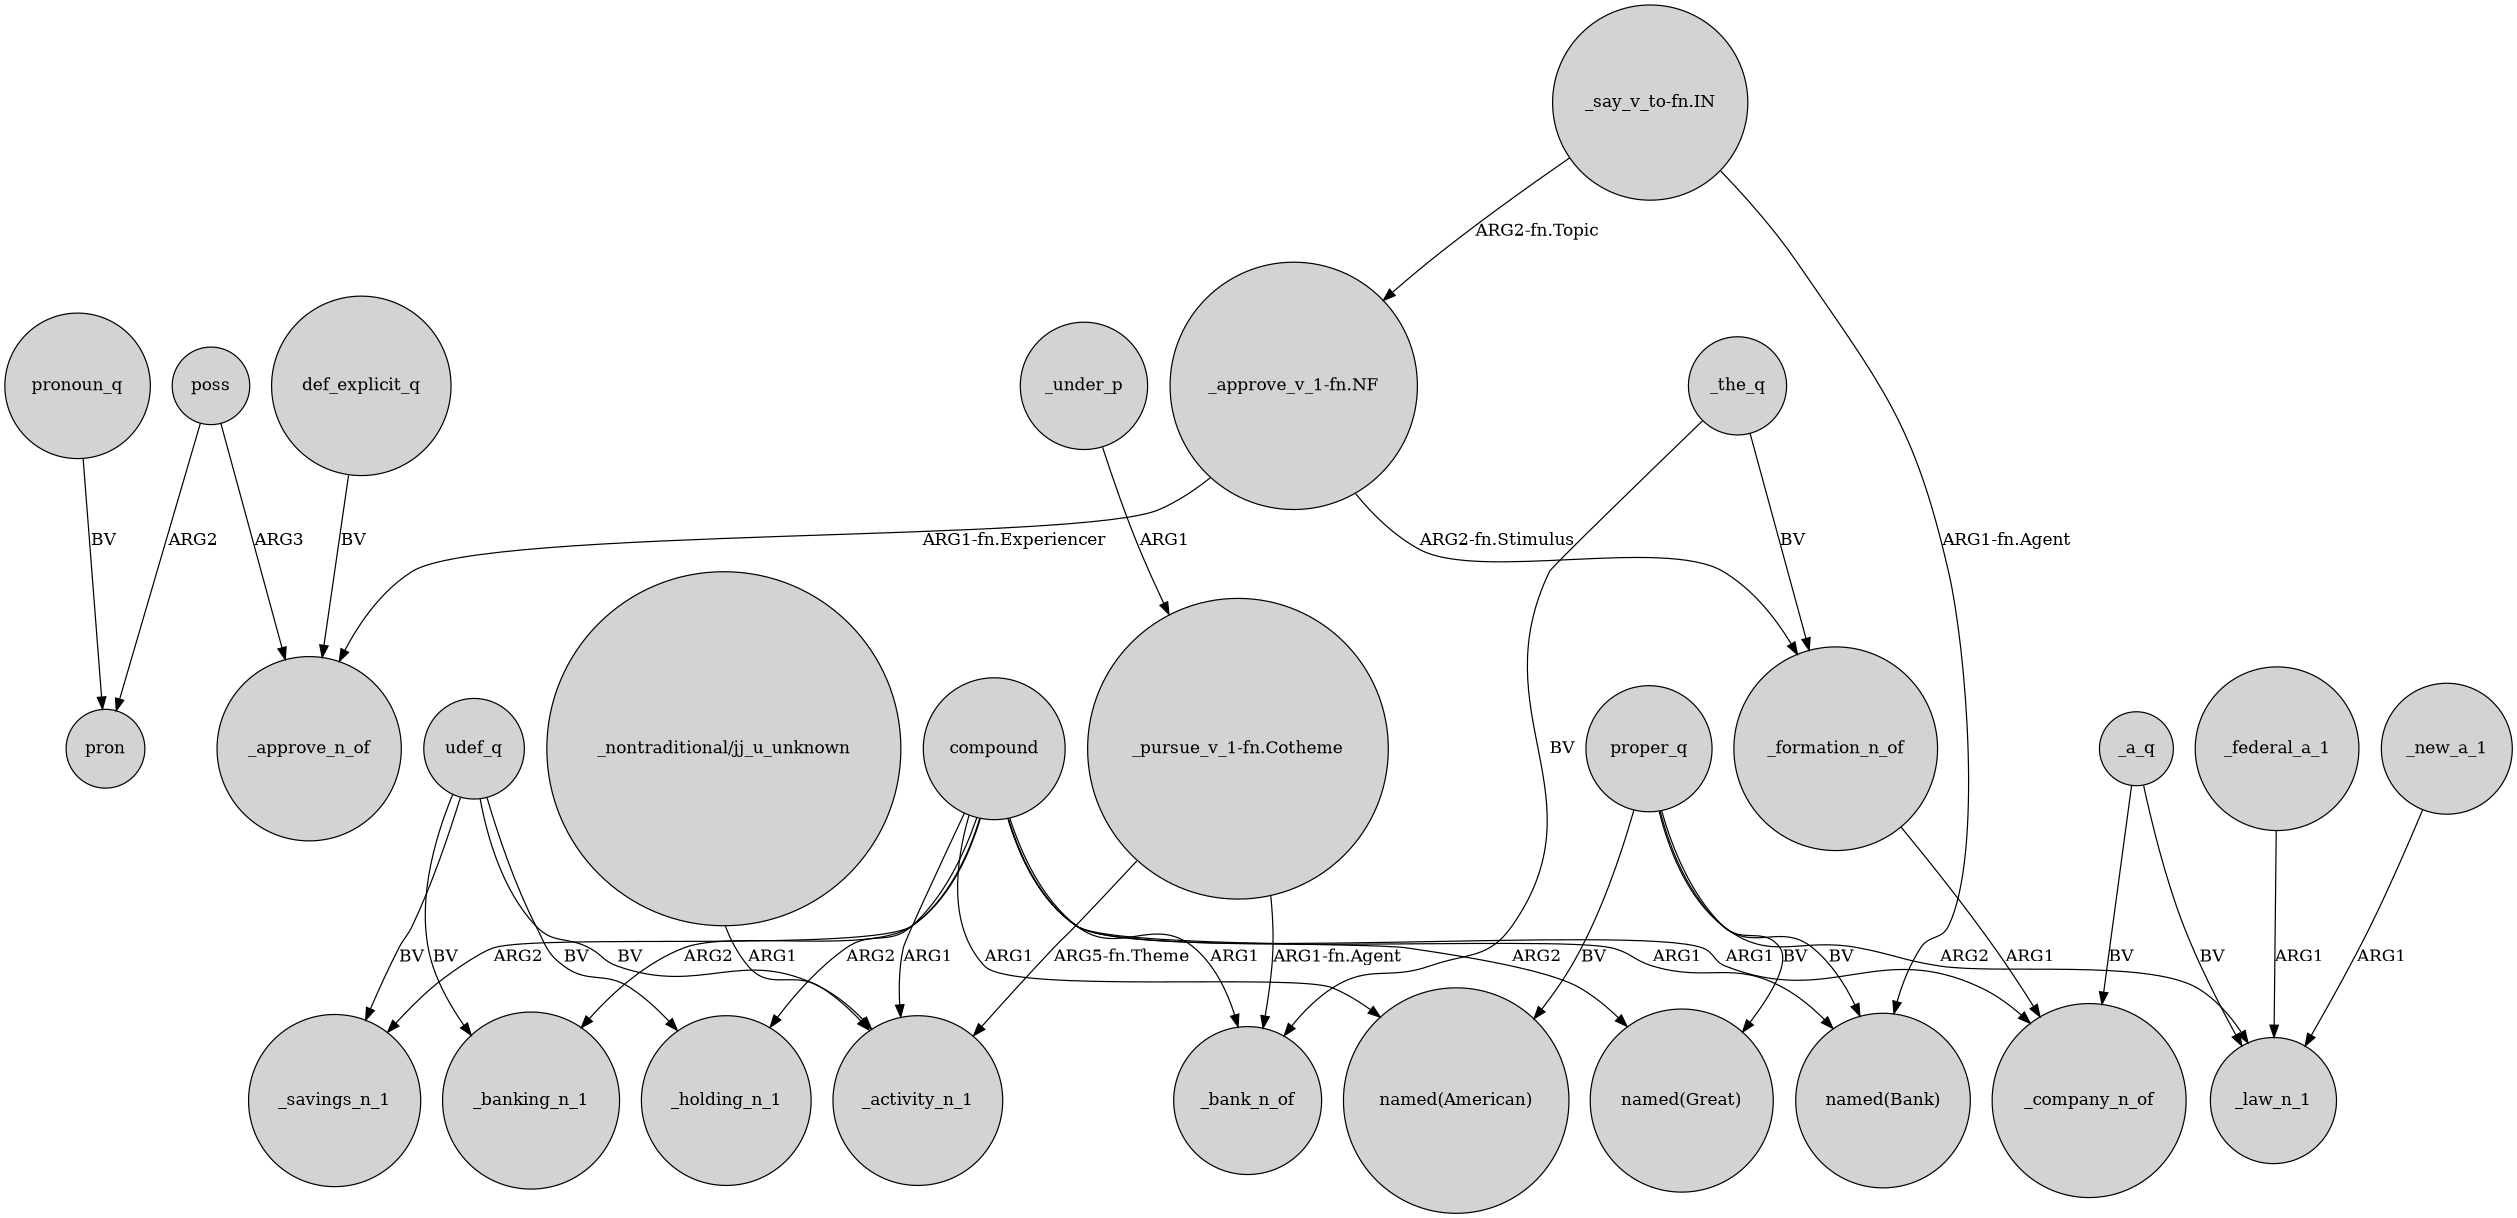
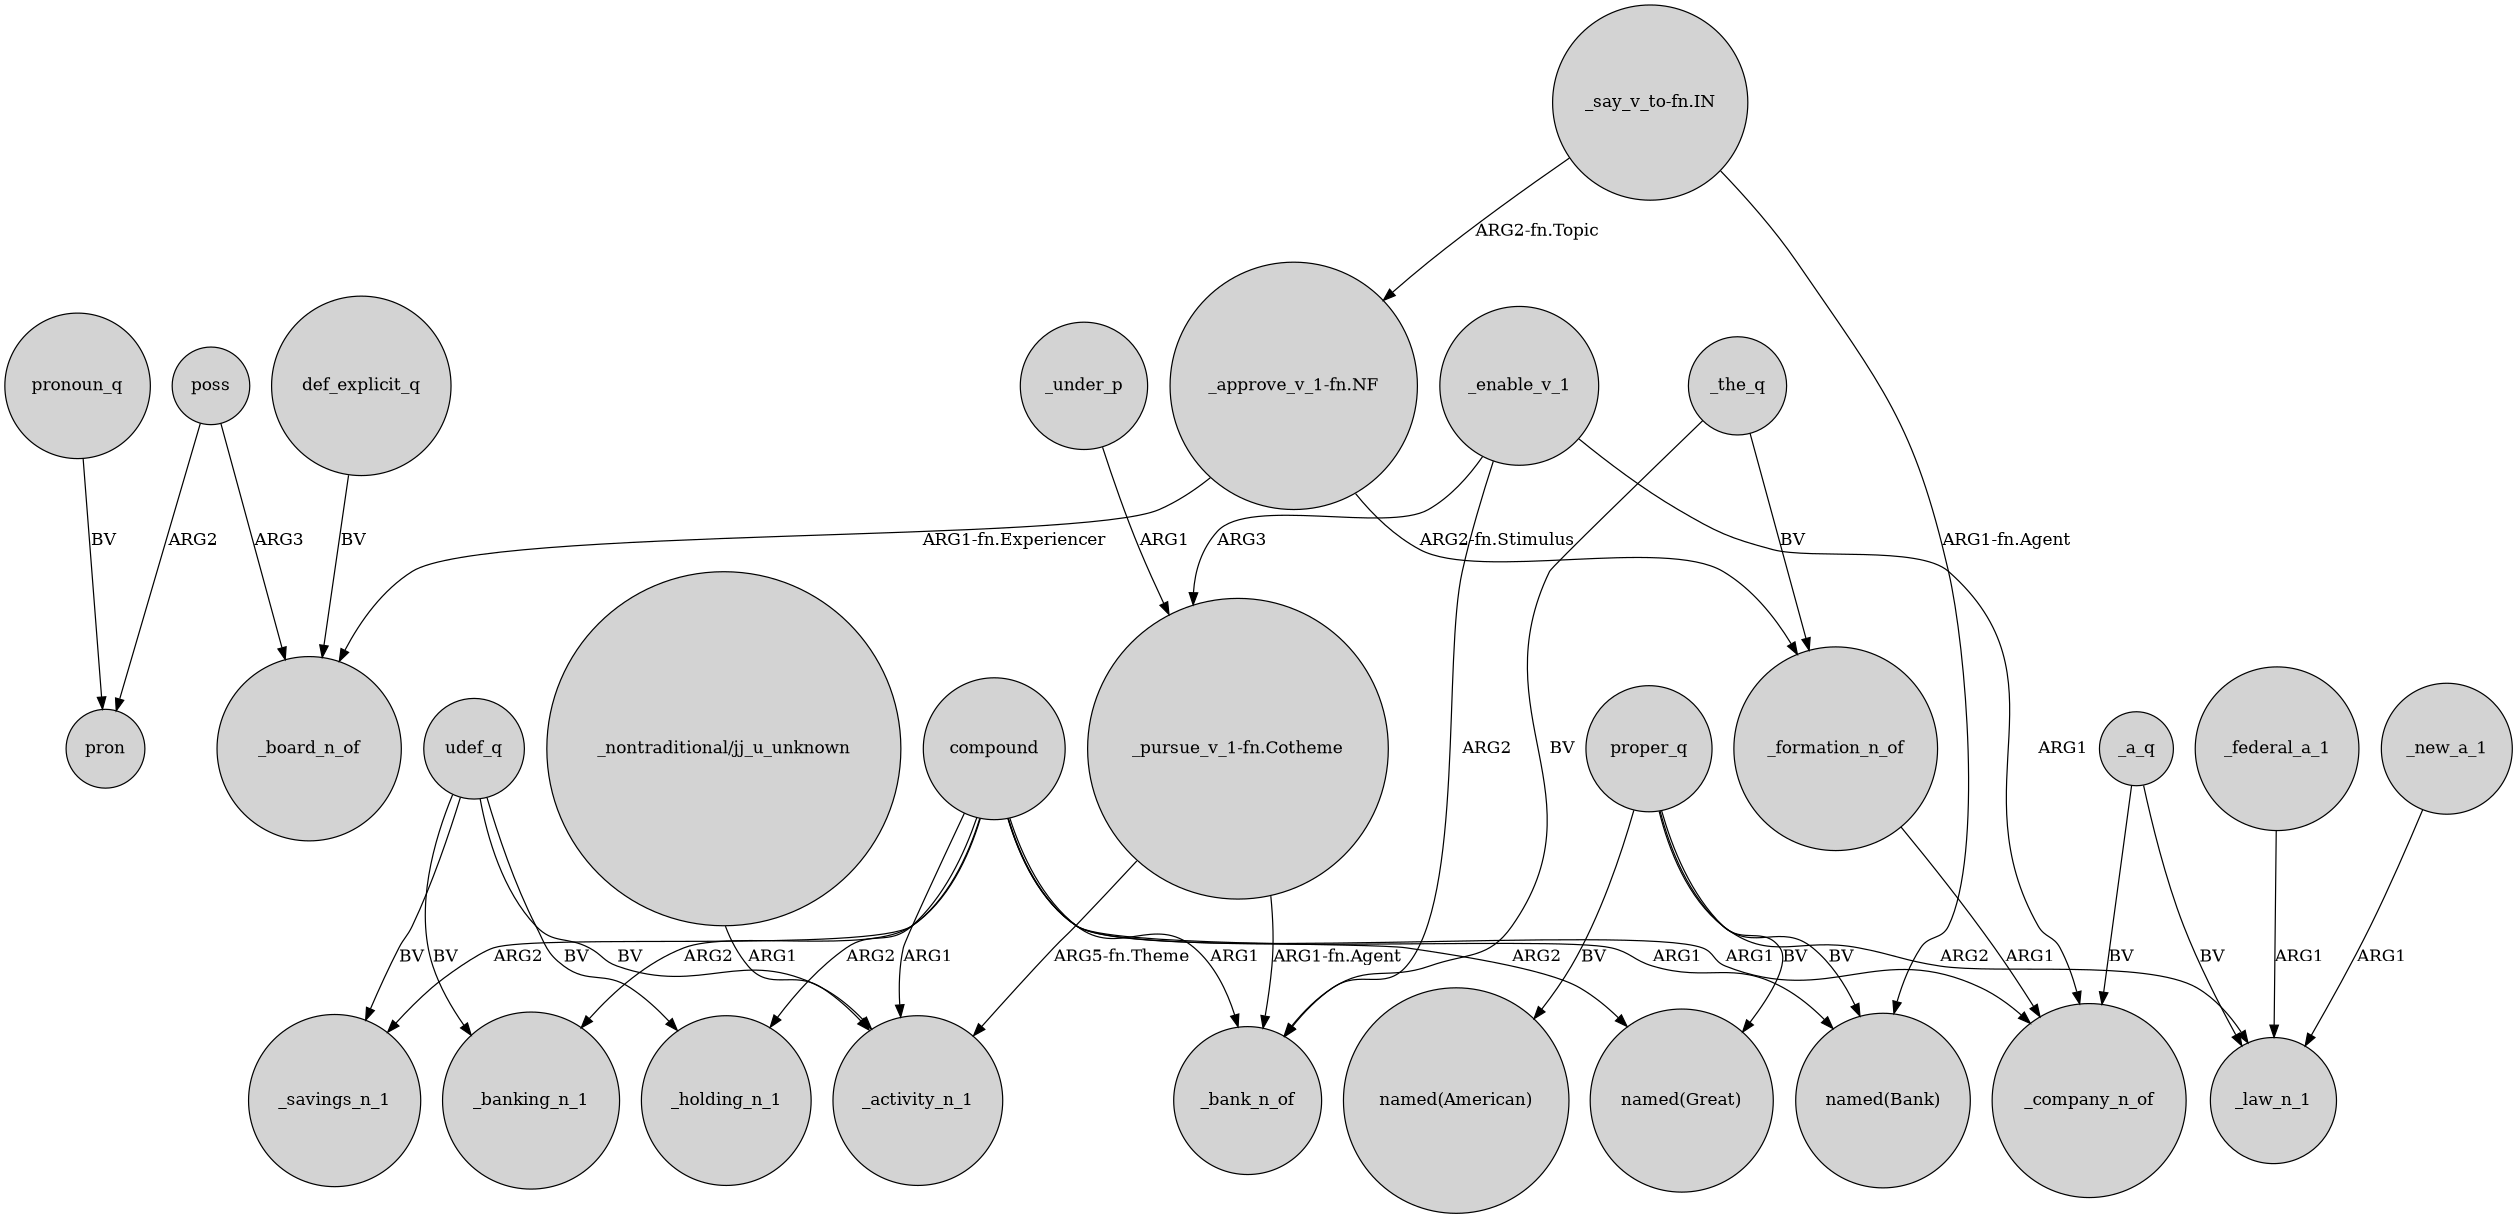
none -> (1519, 386)
(309, 749) -> (309, 749)
(1100, 981) -> none
